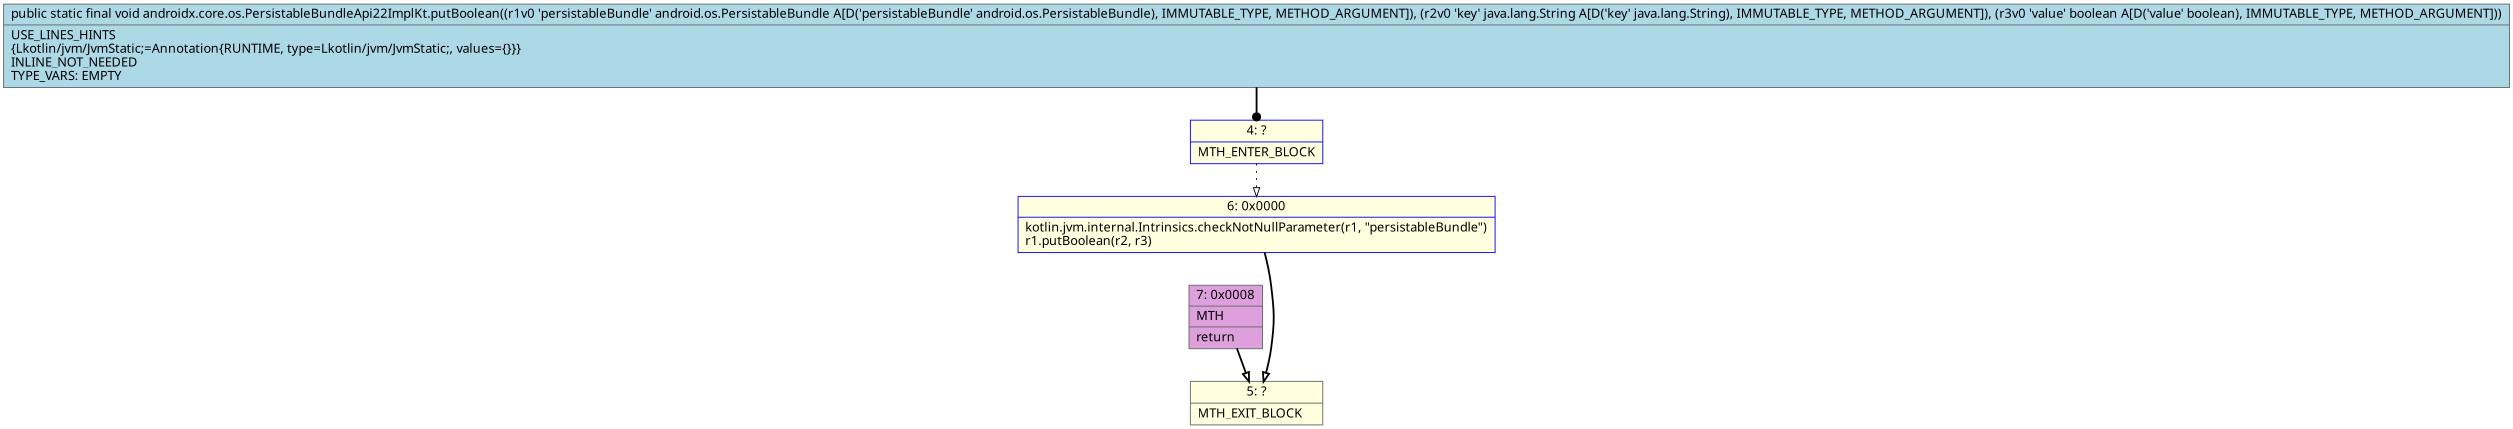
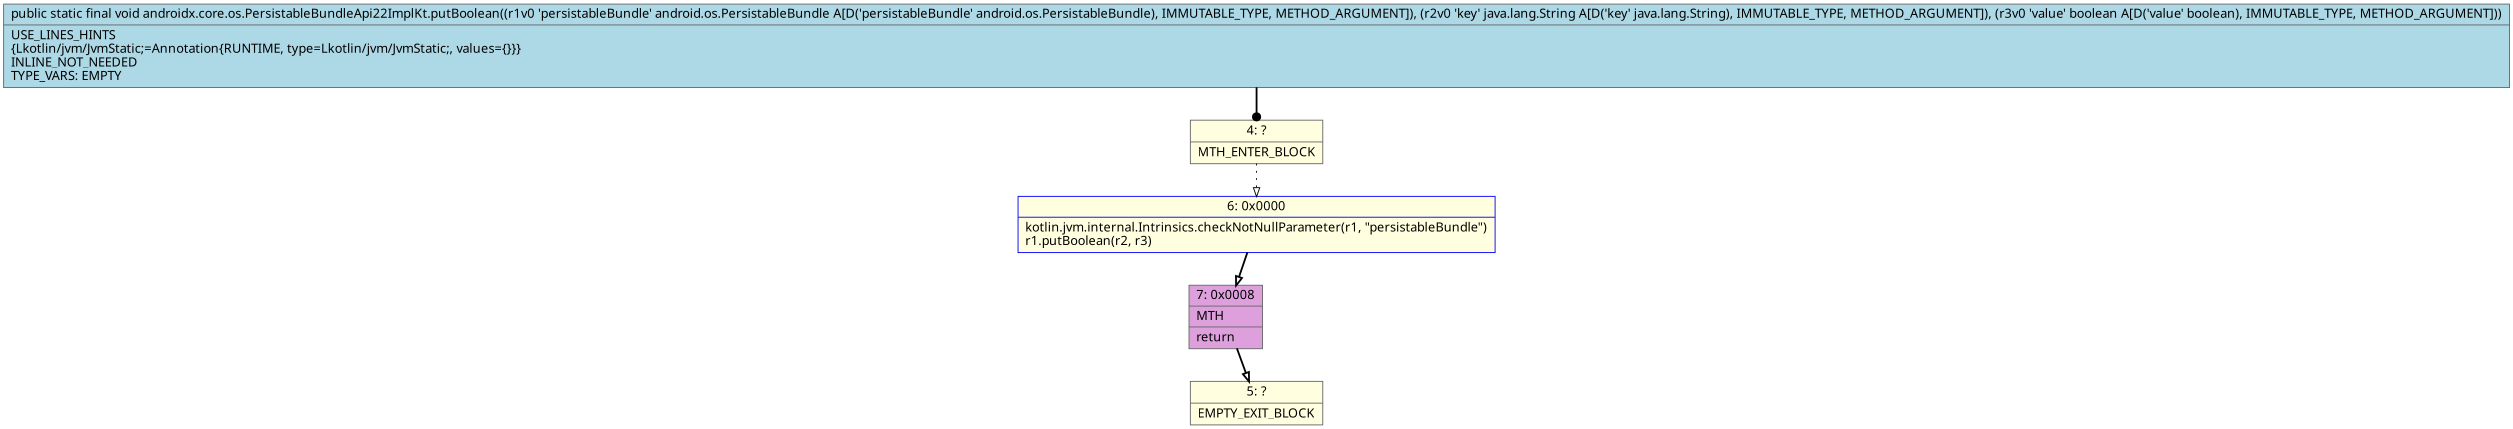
(1257, 142) -> (1257, 142)
(1274, 313) -> (1243, 265)
(1250, 414) -> (1257, 414)
